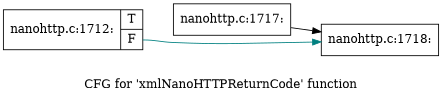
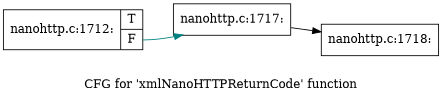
(228, 44) -> (159, 39)
